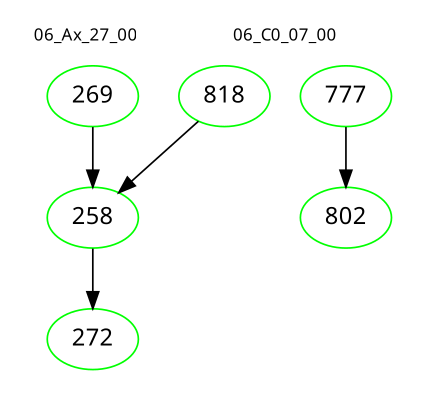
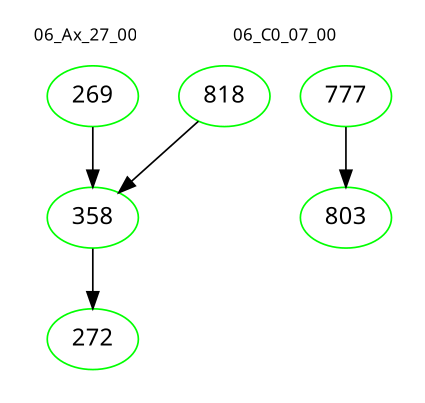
(93, 218) -> (93, 218)
(346, 218) -> (346, 218)
